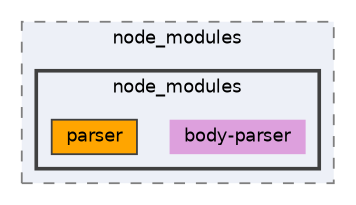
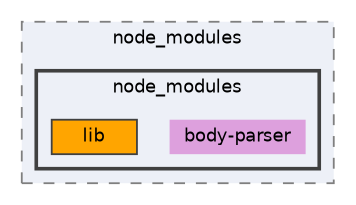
(94, 137) -> (94, 137)
